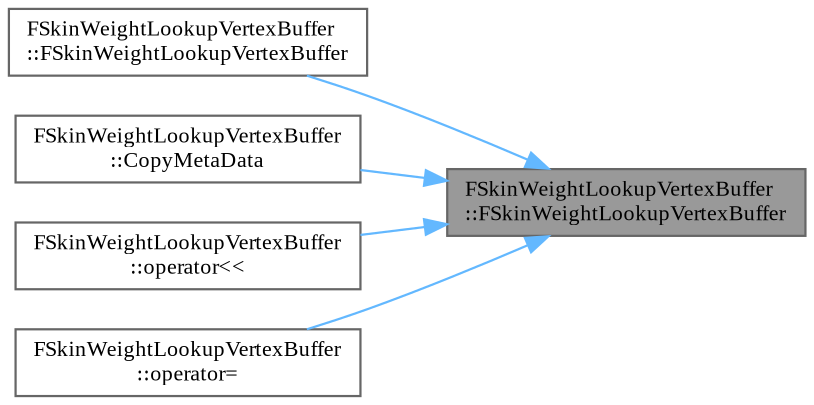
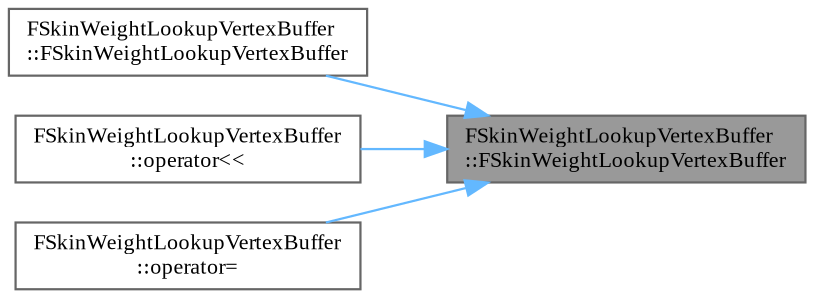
(188, 149) -> none
